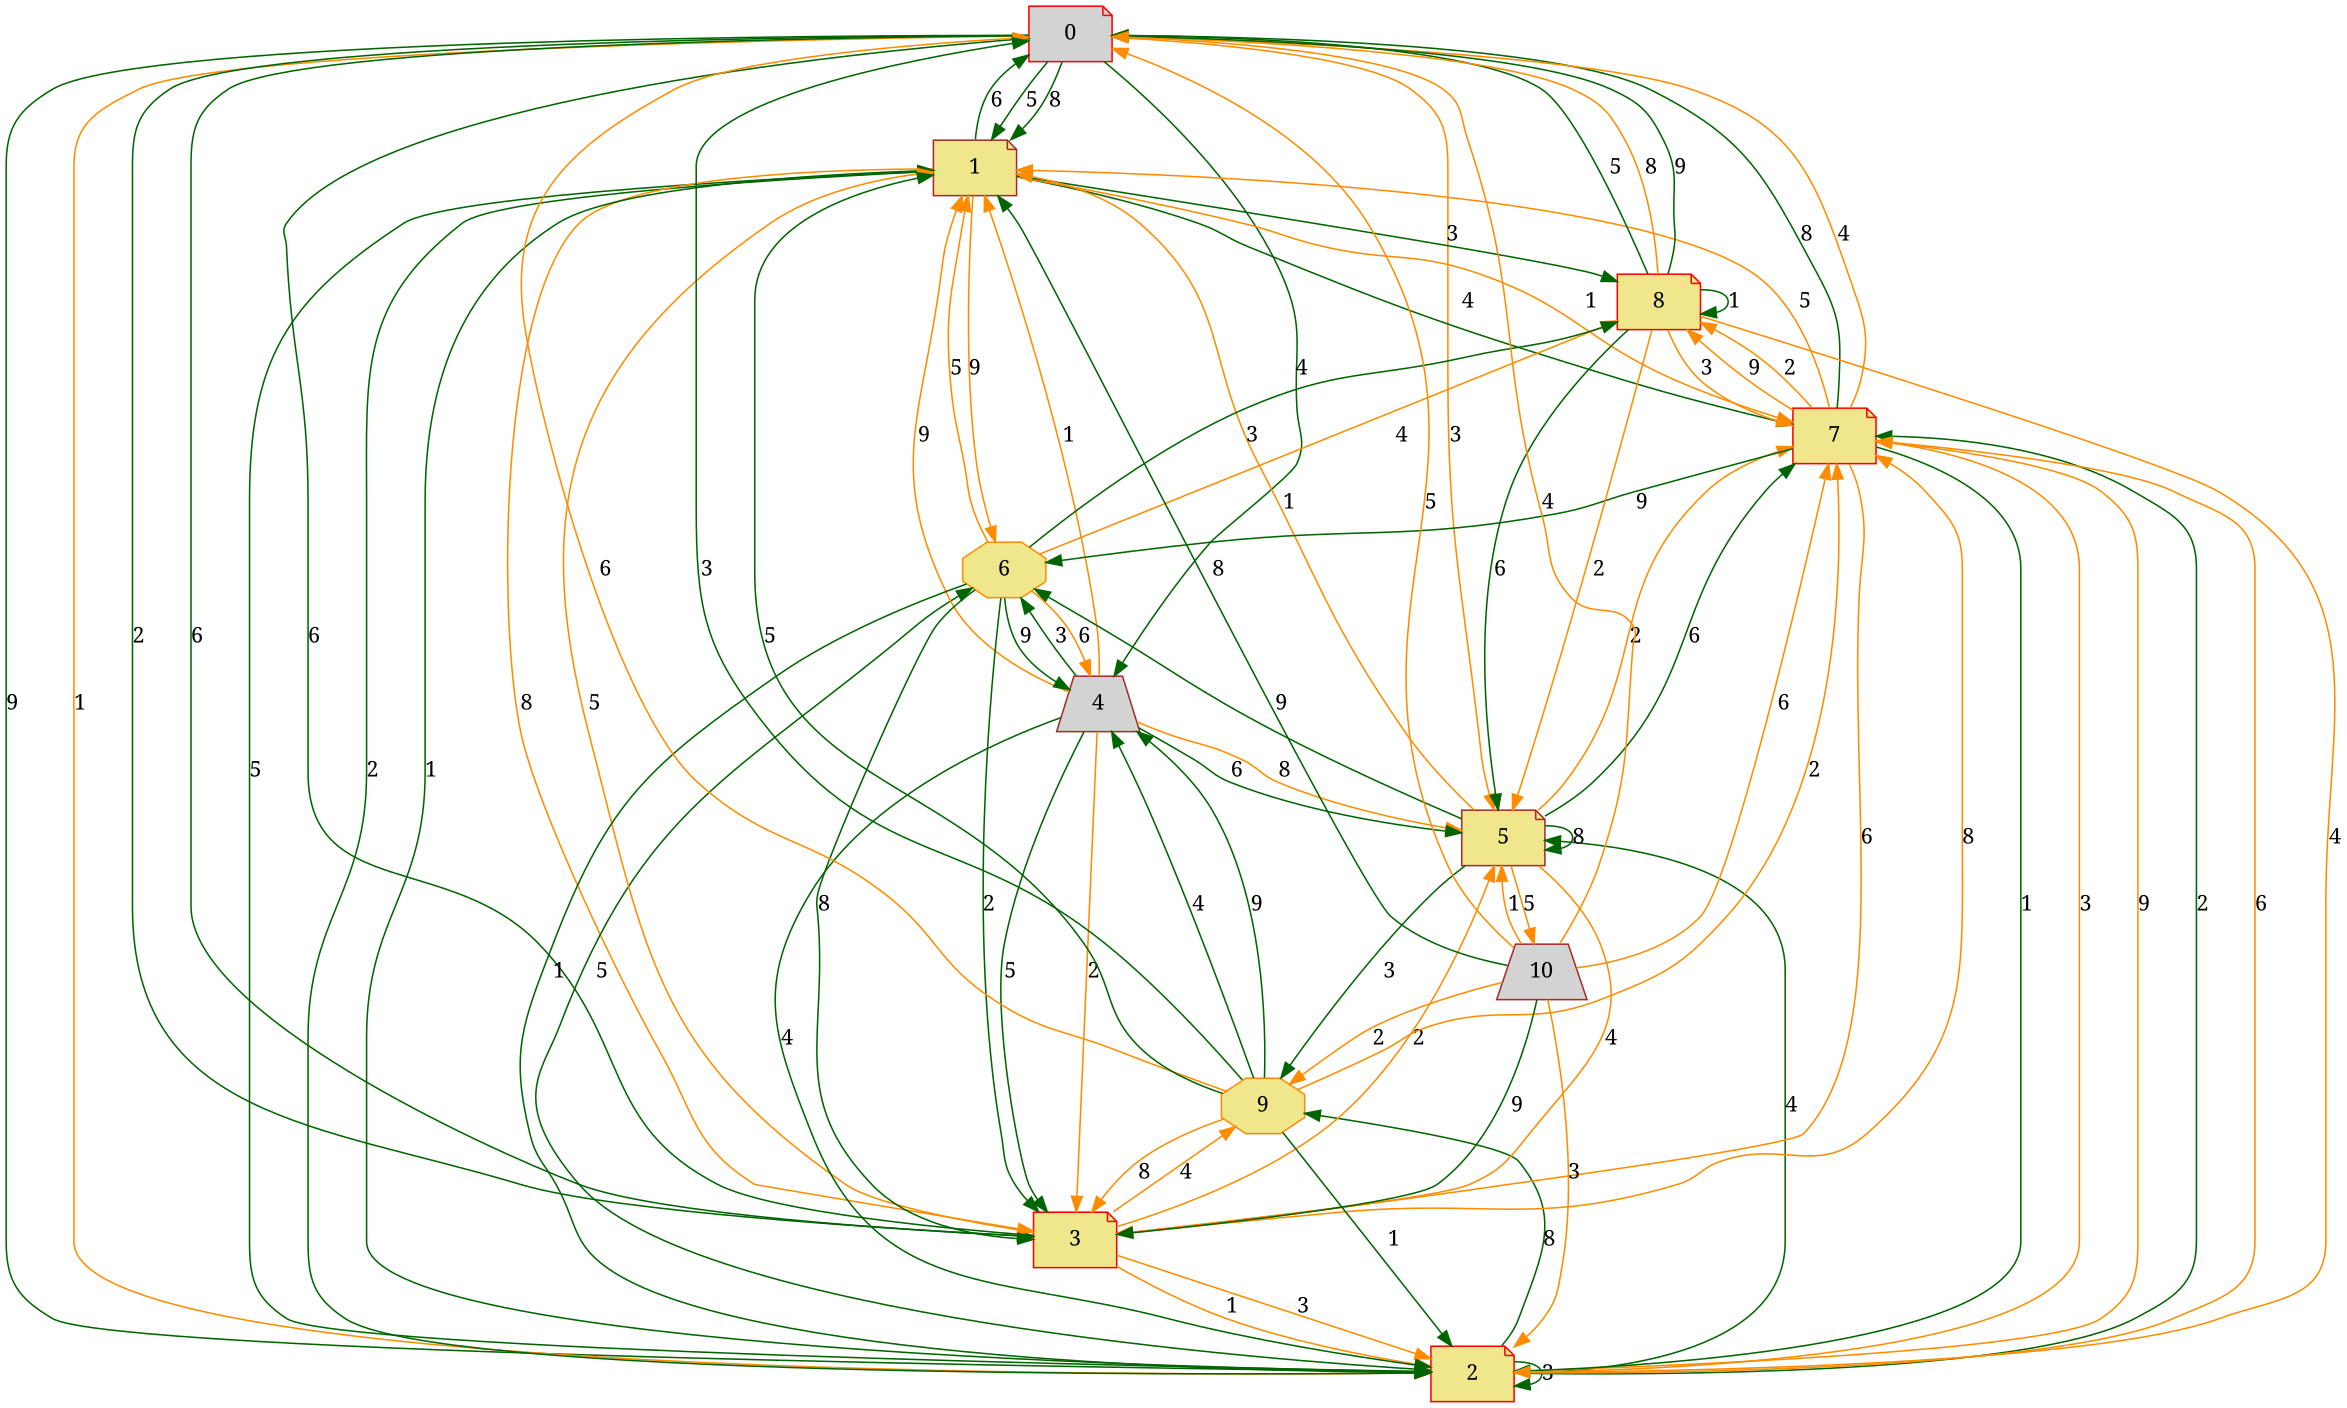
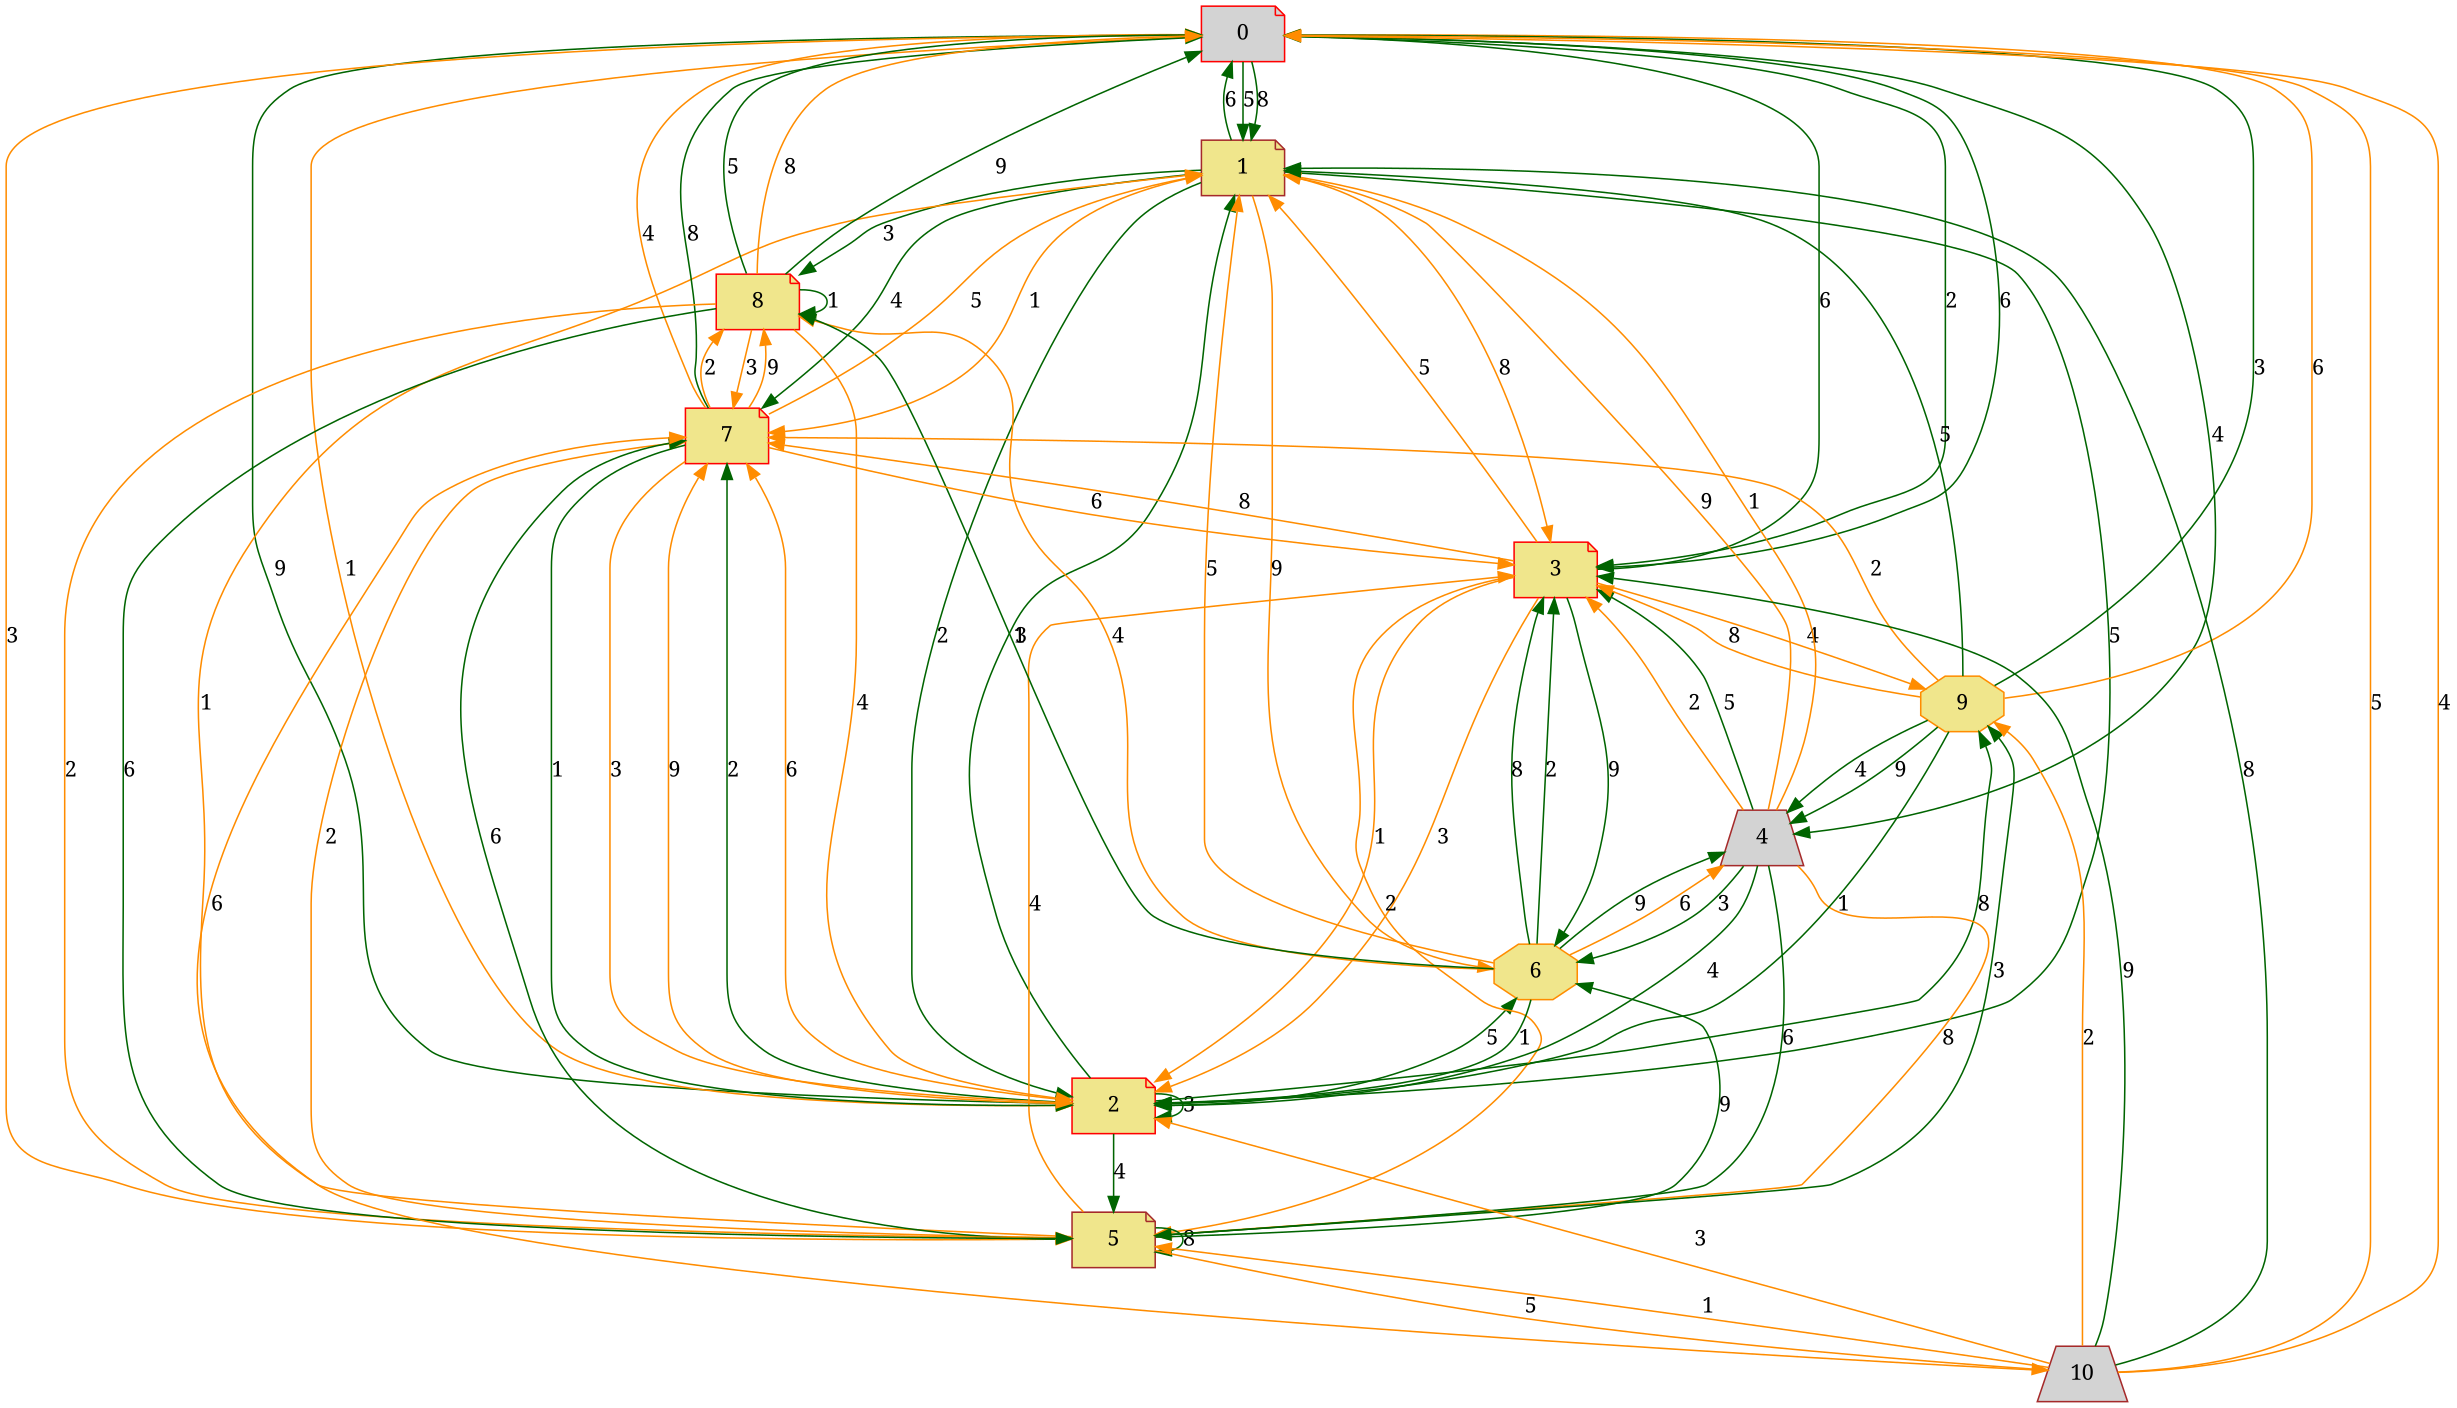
(1431, 530) -> (1608, 767)
